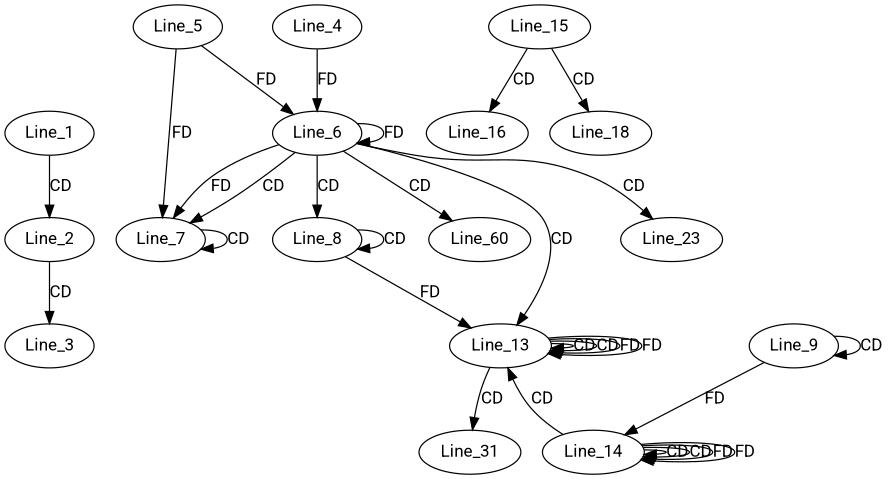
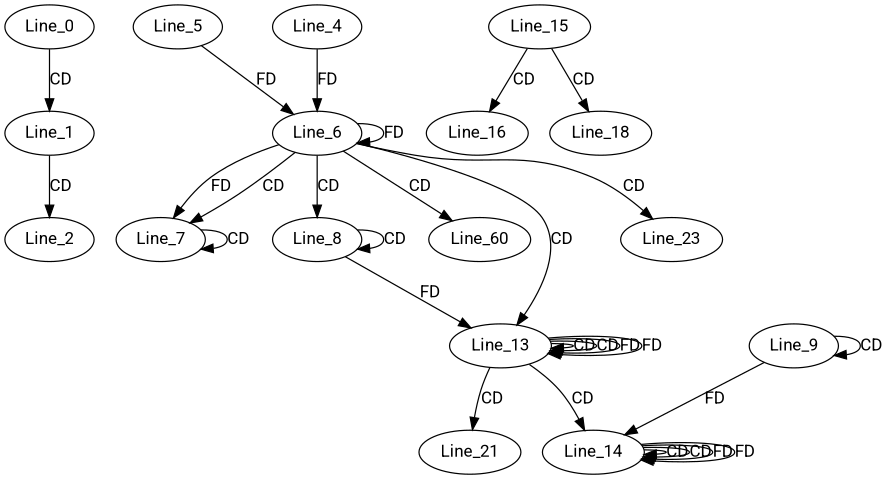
none -> (50, 27)
(170, 127) -> none
(50, 346) -> none
(533, 411) -> (558, 388)
(470, 452) -> (470, 452)
